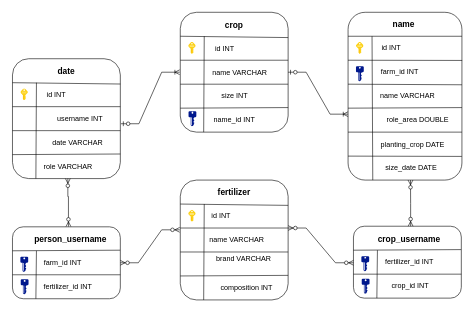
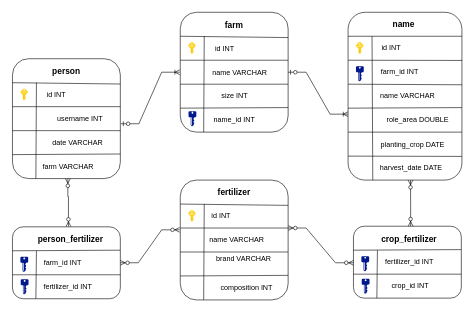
(234, 25) -> (234, 25)
(66, 72) -> (66, 72)
(68, 167) -> (68, 167)
(412, 168) -> (412, 168)
(410, 239) -> (410, 239)
(71, 240) -> (71, 240)
